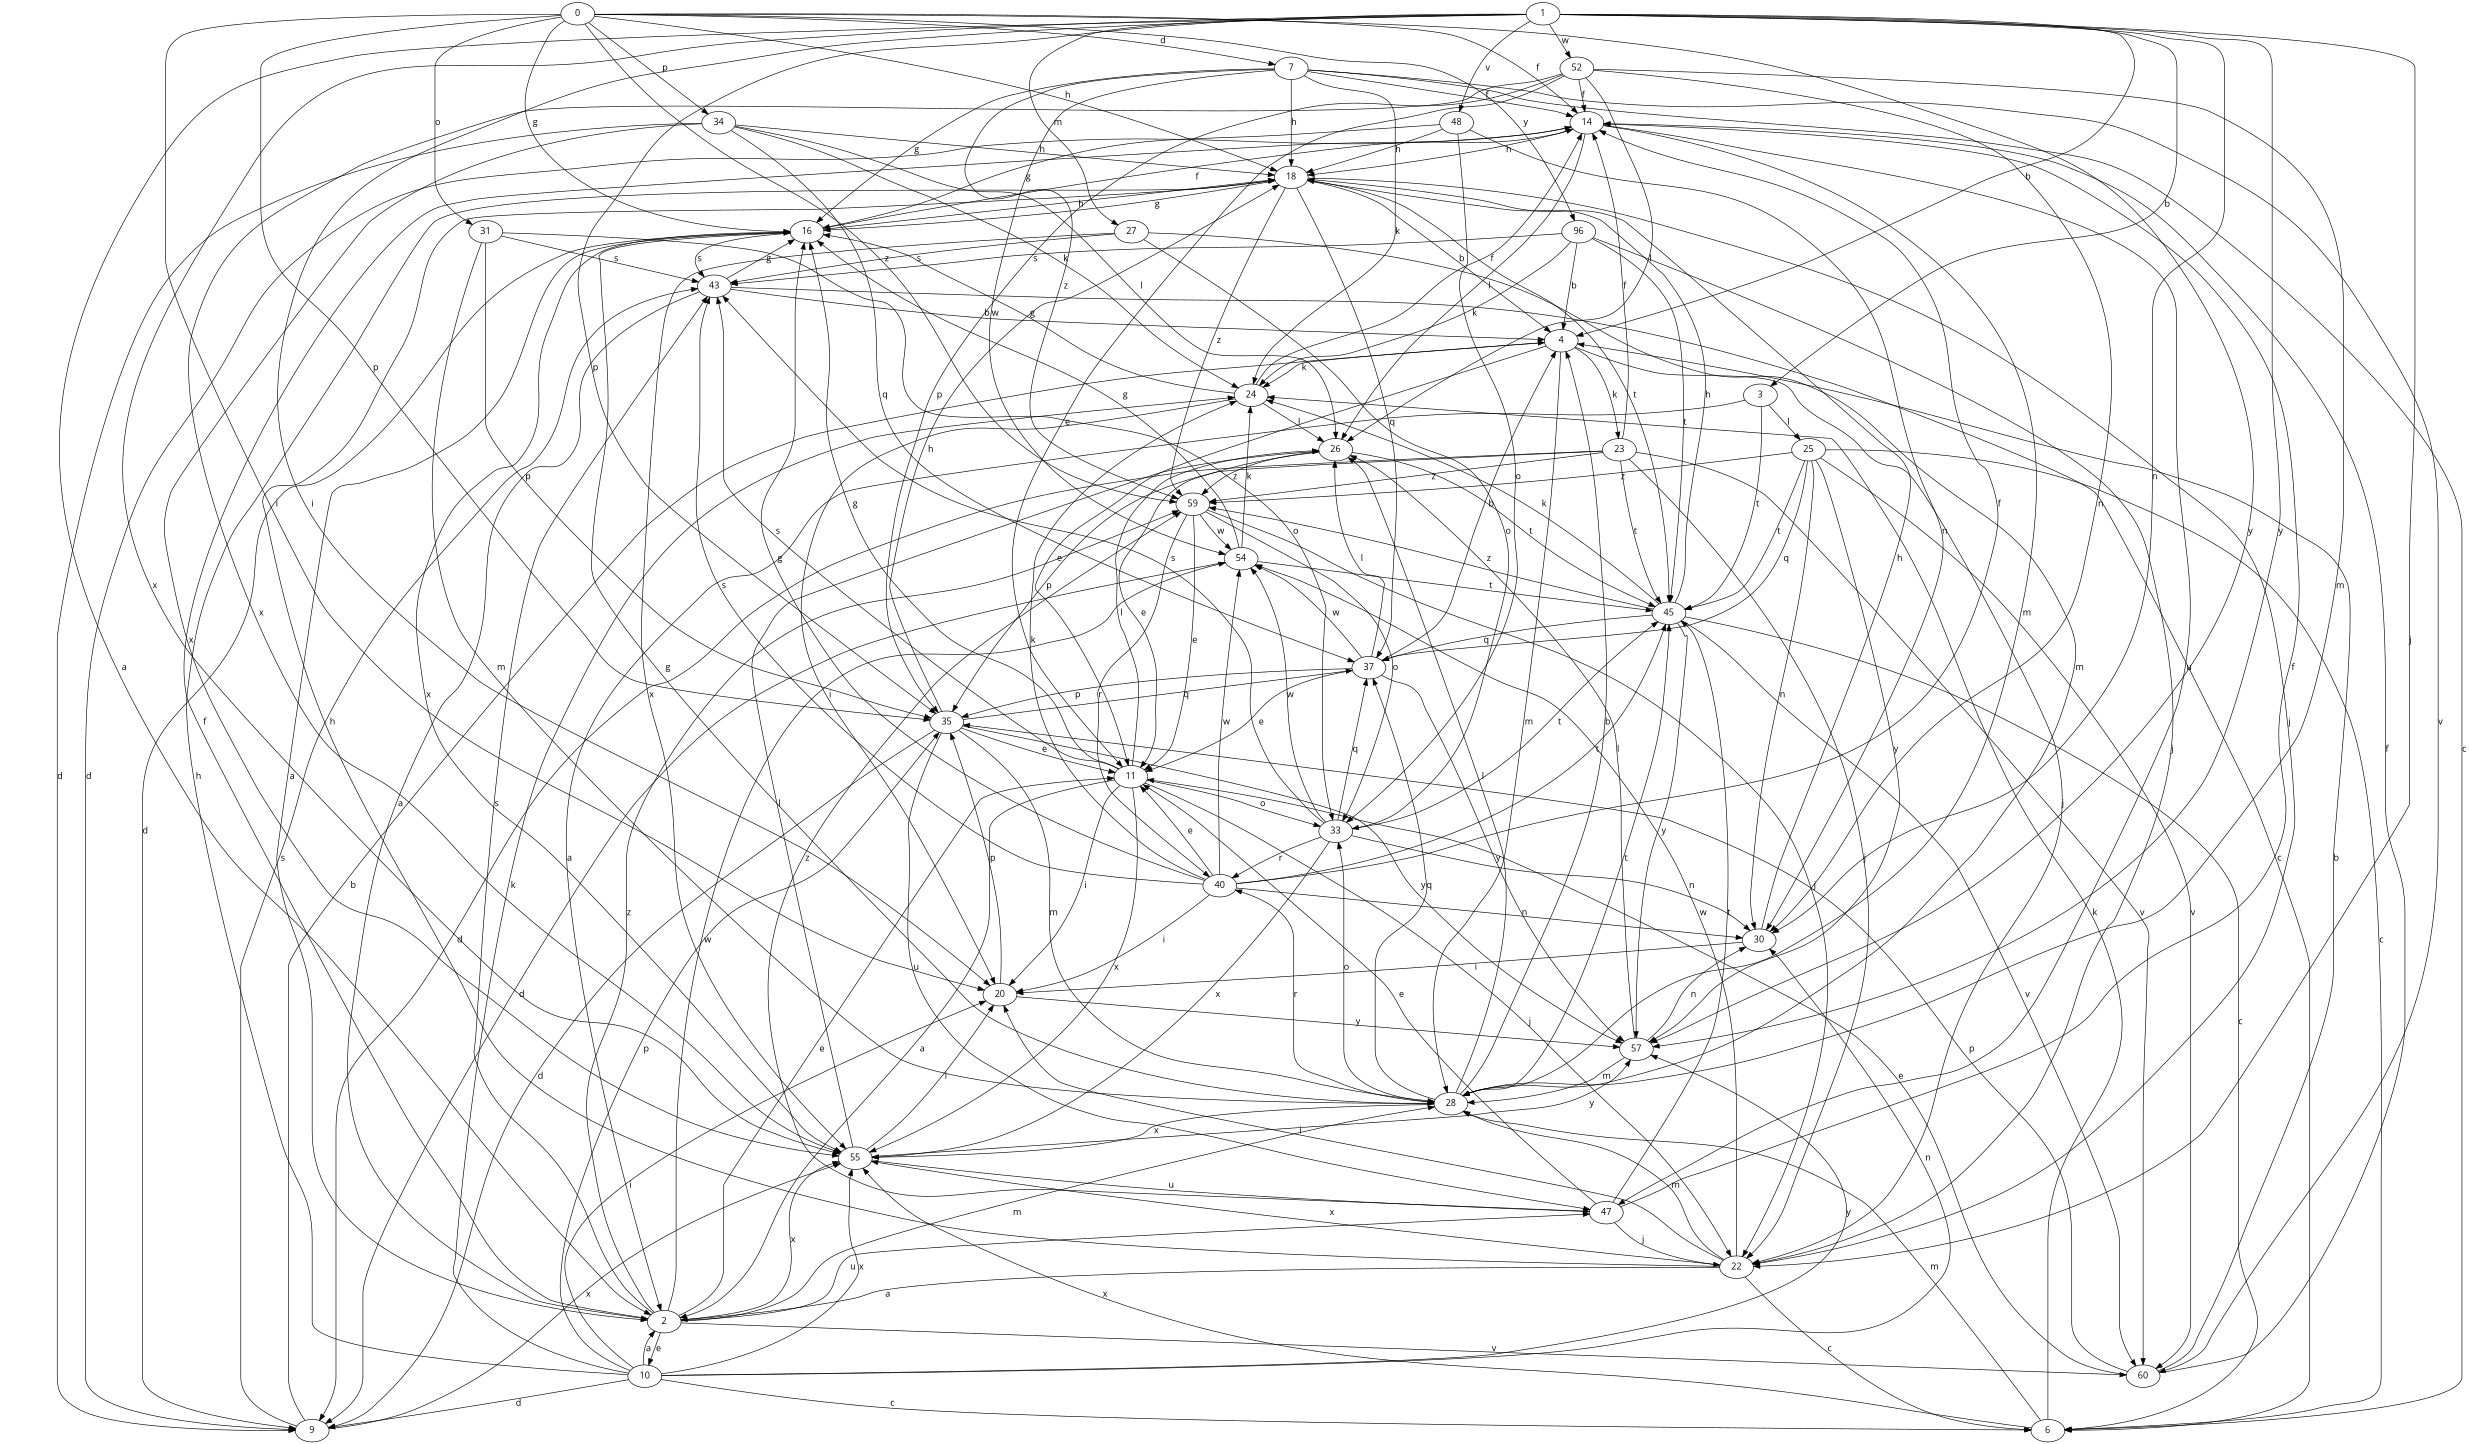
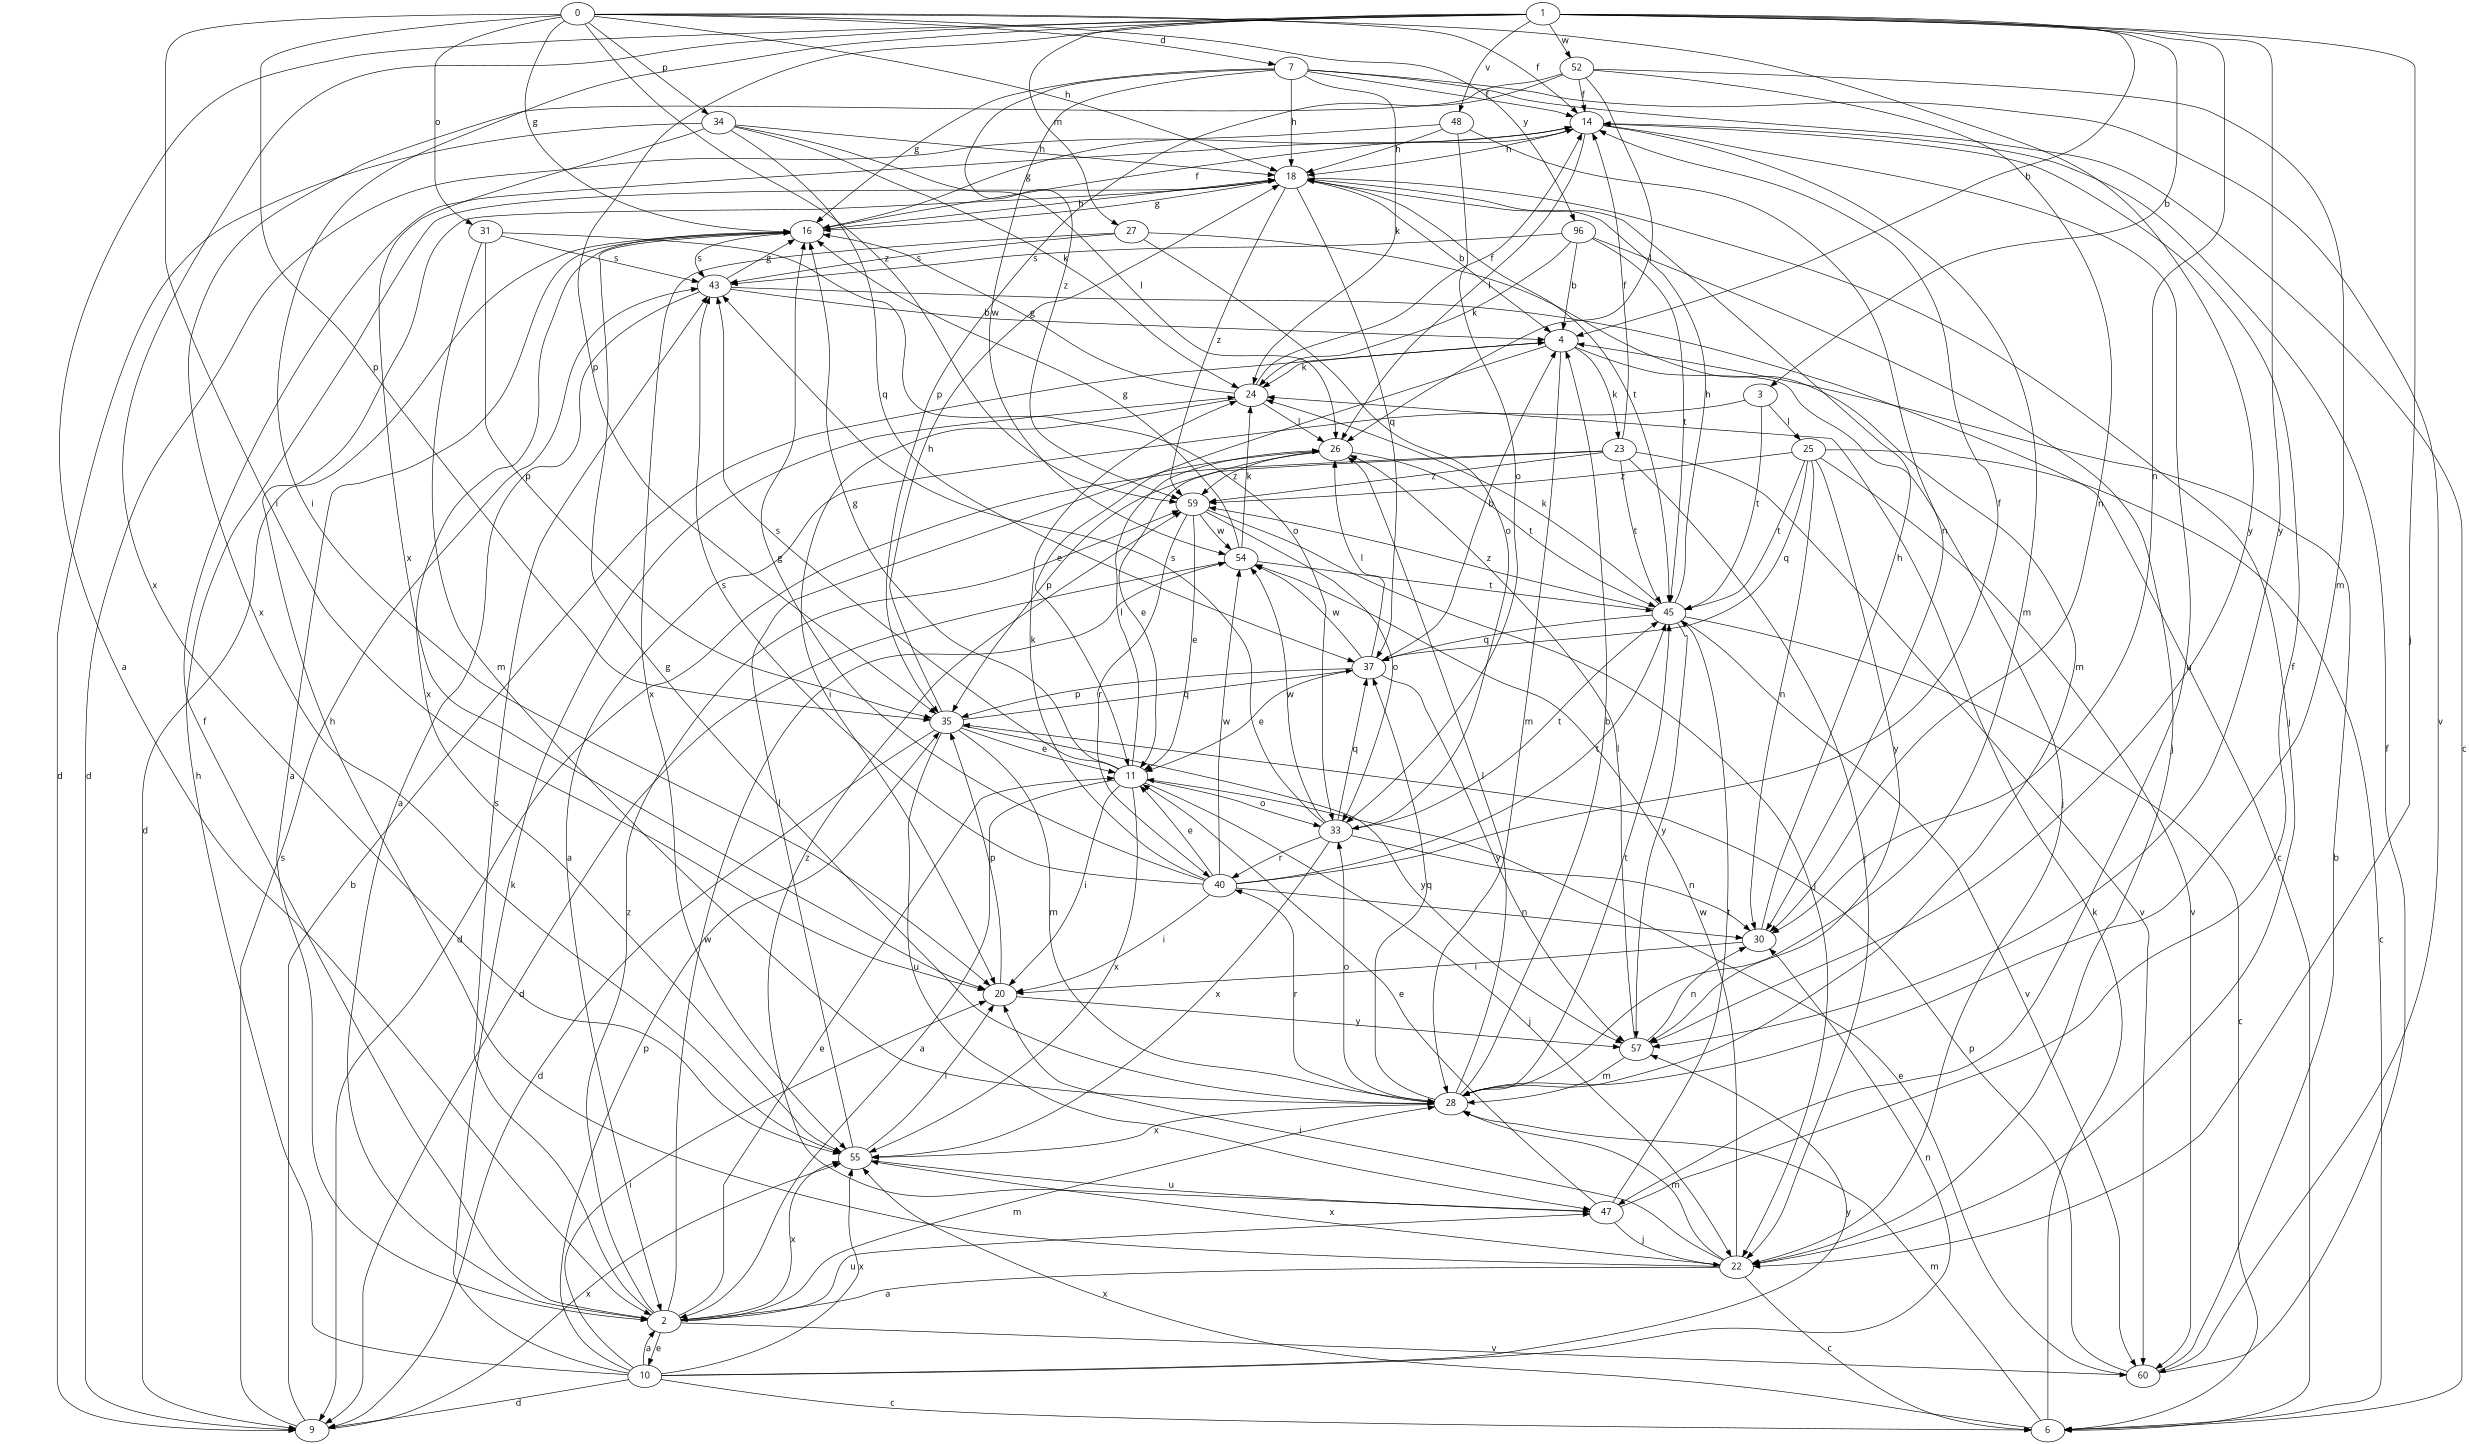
(1120, 336) -> none
(180, 614) -> (407, 574)
(1255, 1131) -> none
